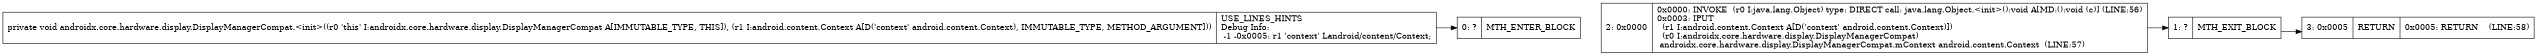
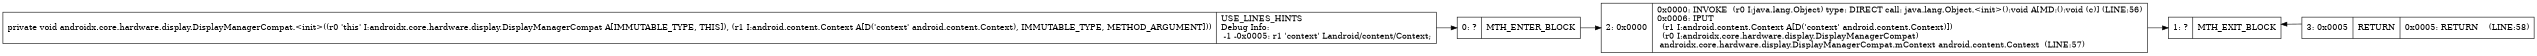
(1688, 19) -> (1688, 19)
none -> (1588, 28)
(2288, 32) -> (2294, 24)
